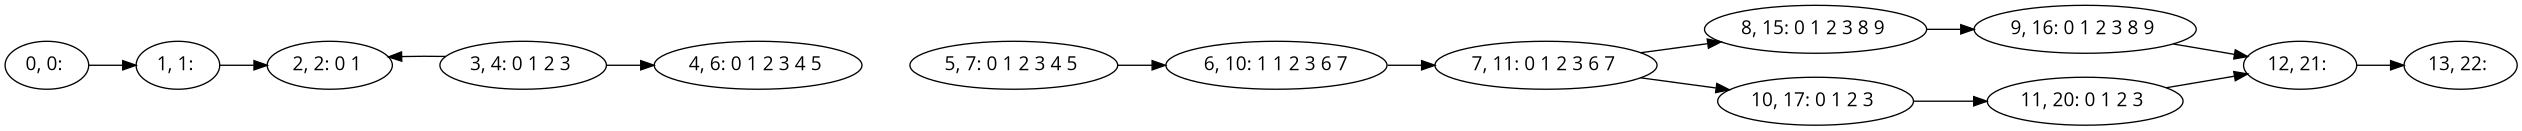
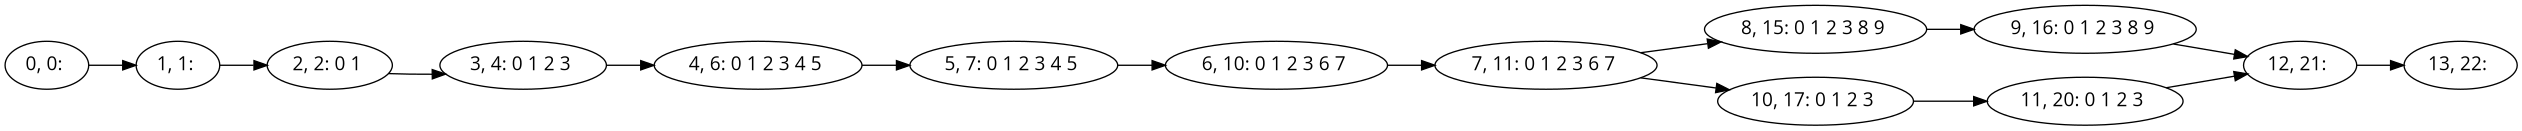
(424, 56) -> (410, 74)
none -> (879, 65)
(1276, 65) -> (1276, 65)
